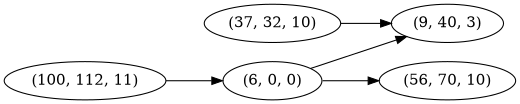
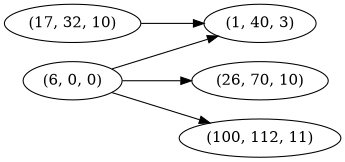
(272, 23) -> (73, 23)
(447, 23) -> (260, 23)
(189, 81) -> (156, 106)
(447, 81) -> (260, 81)
